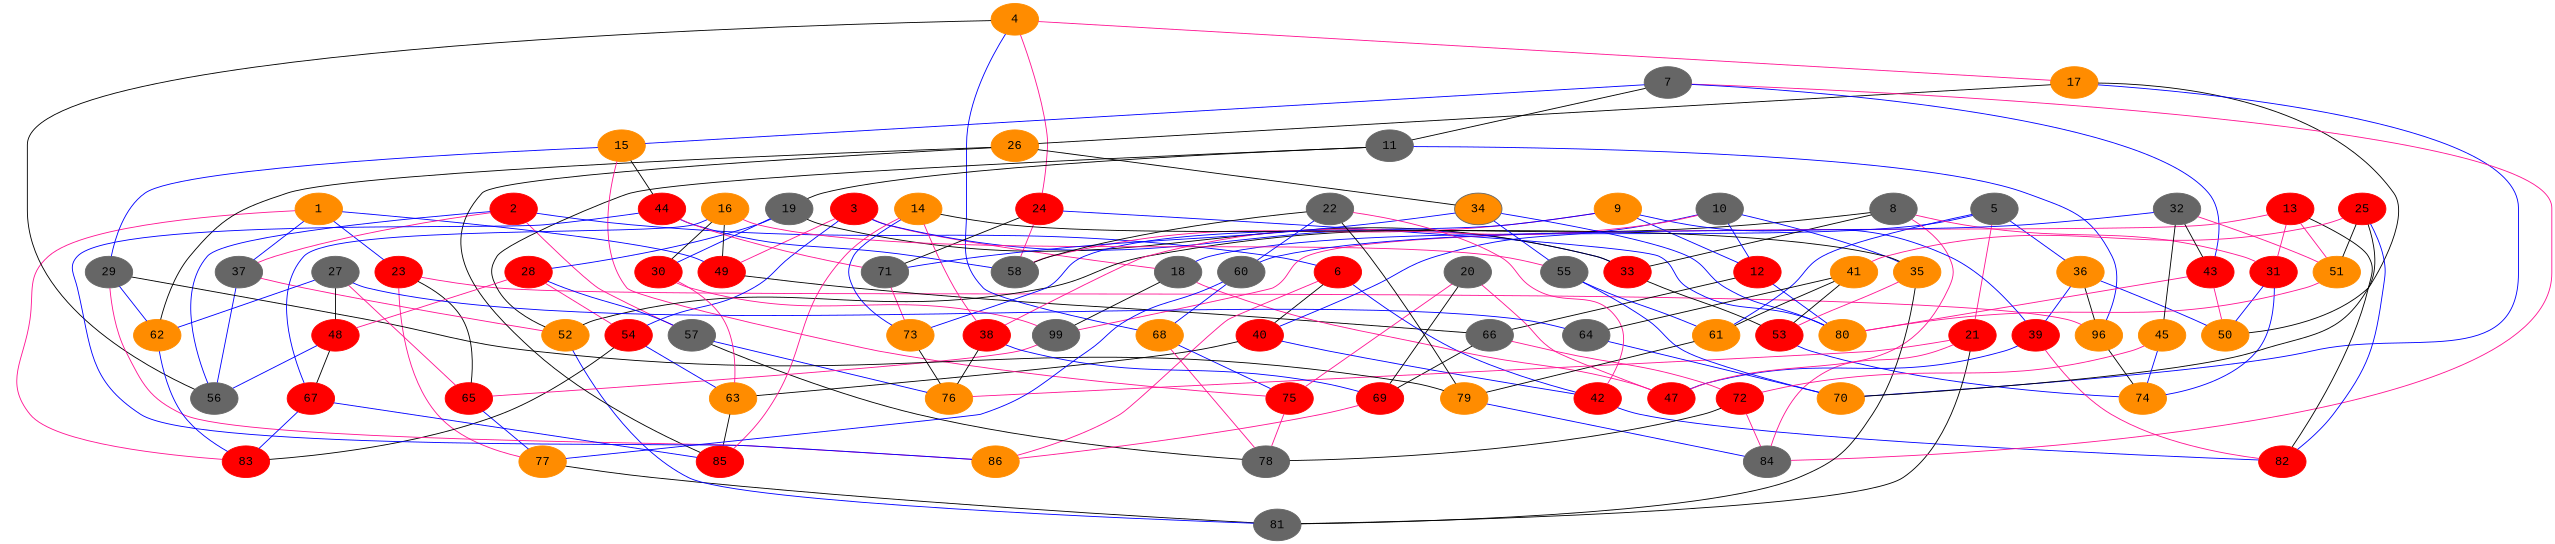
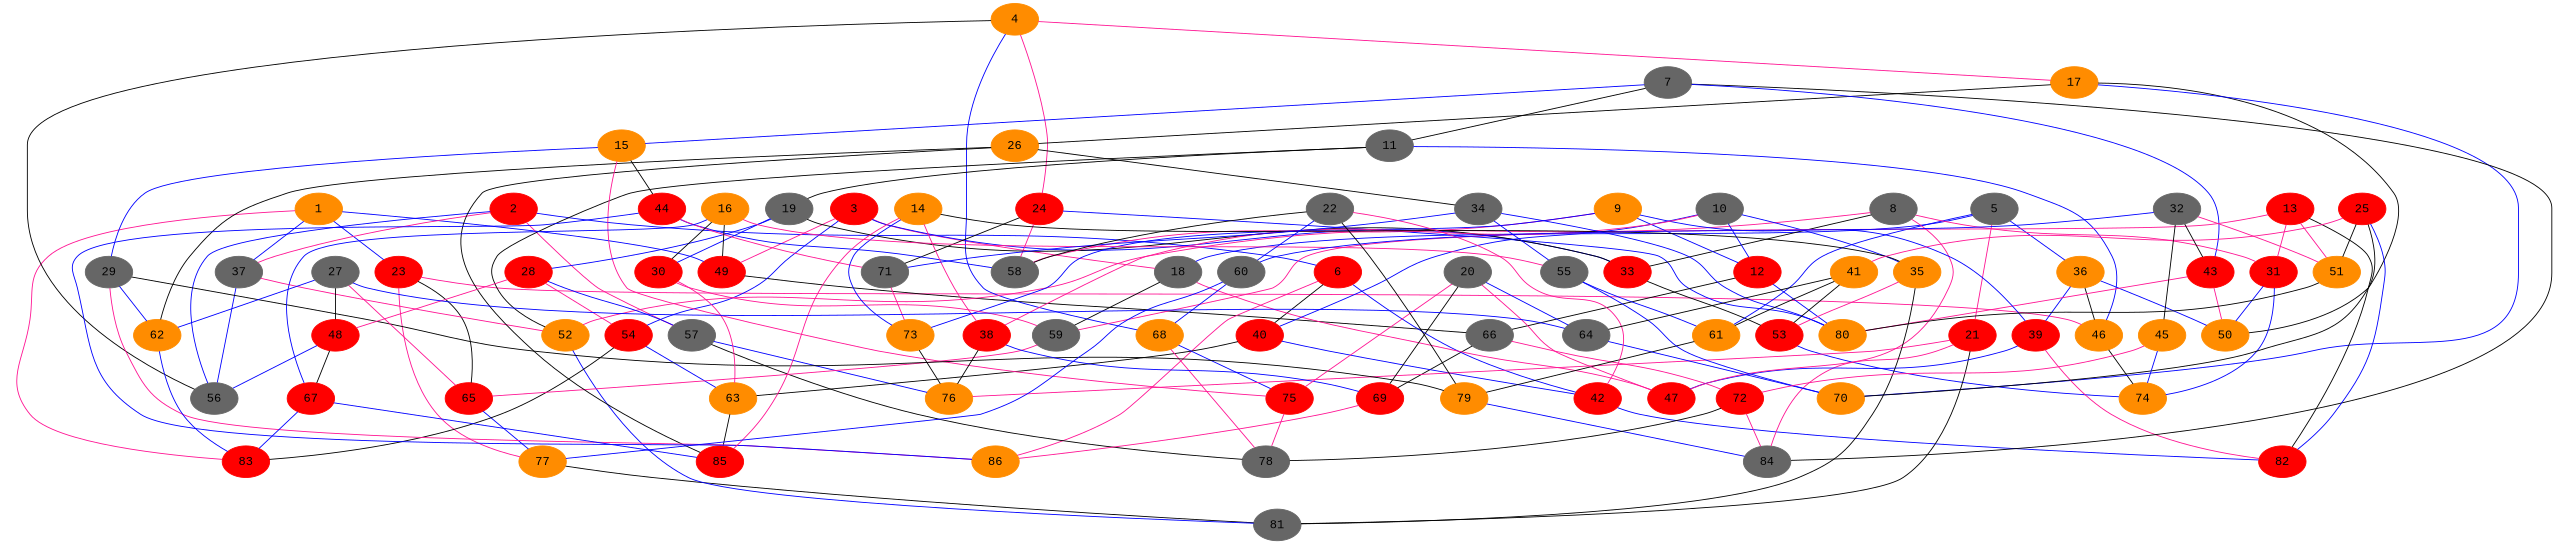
(2551, 208) -> (2551, 208)
(1478, 209) -> (1478, 209)
(1096, 272) -> (1096, 272)
none -> (1527, 304)
(2082, 312) -> (2082, 312)
(1056, 335) -> (1056, 335)
(2099, 335) -> (2099, 335)
